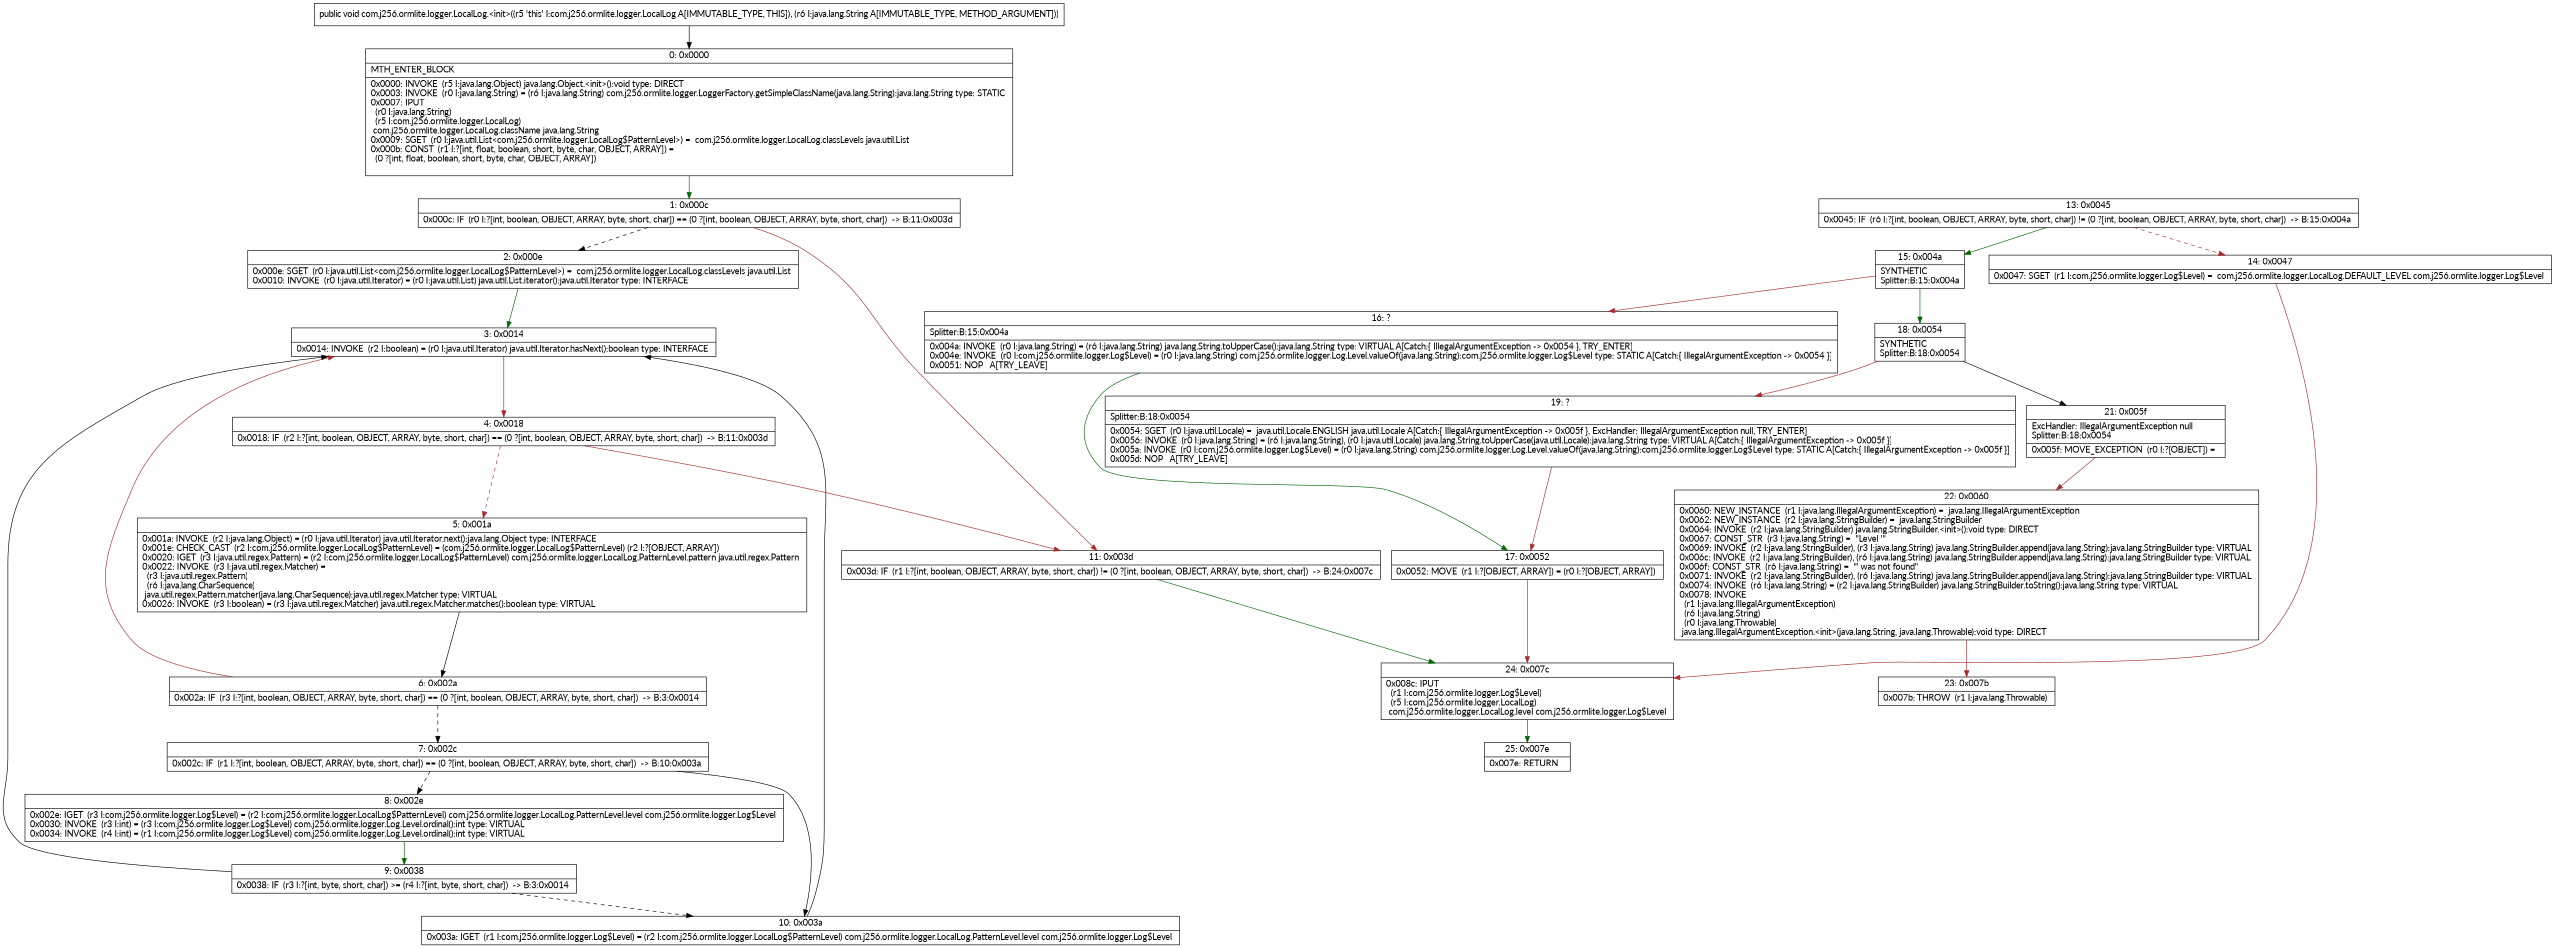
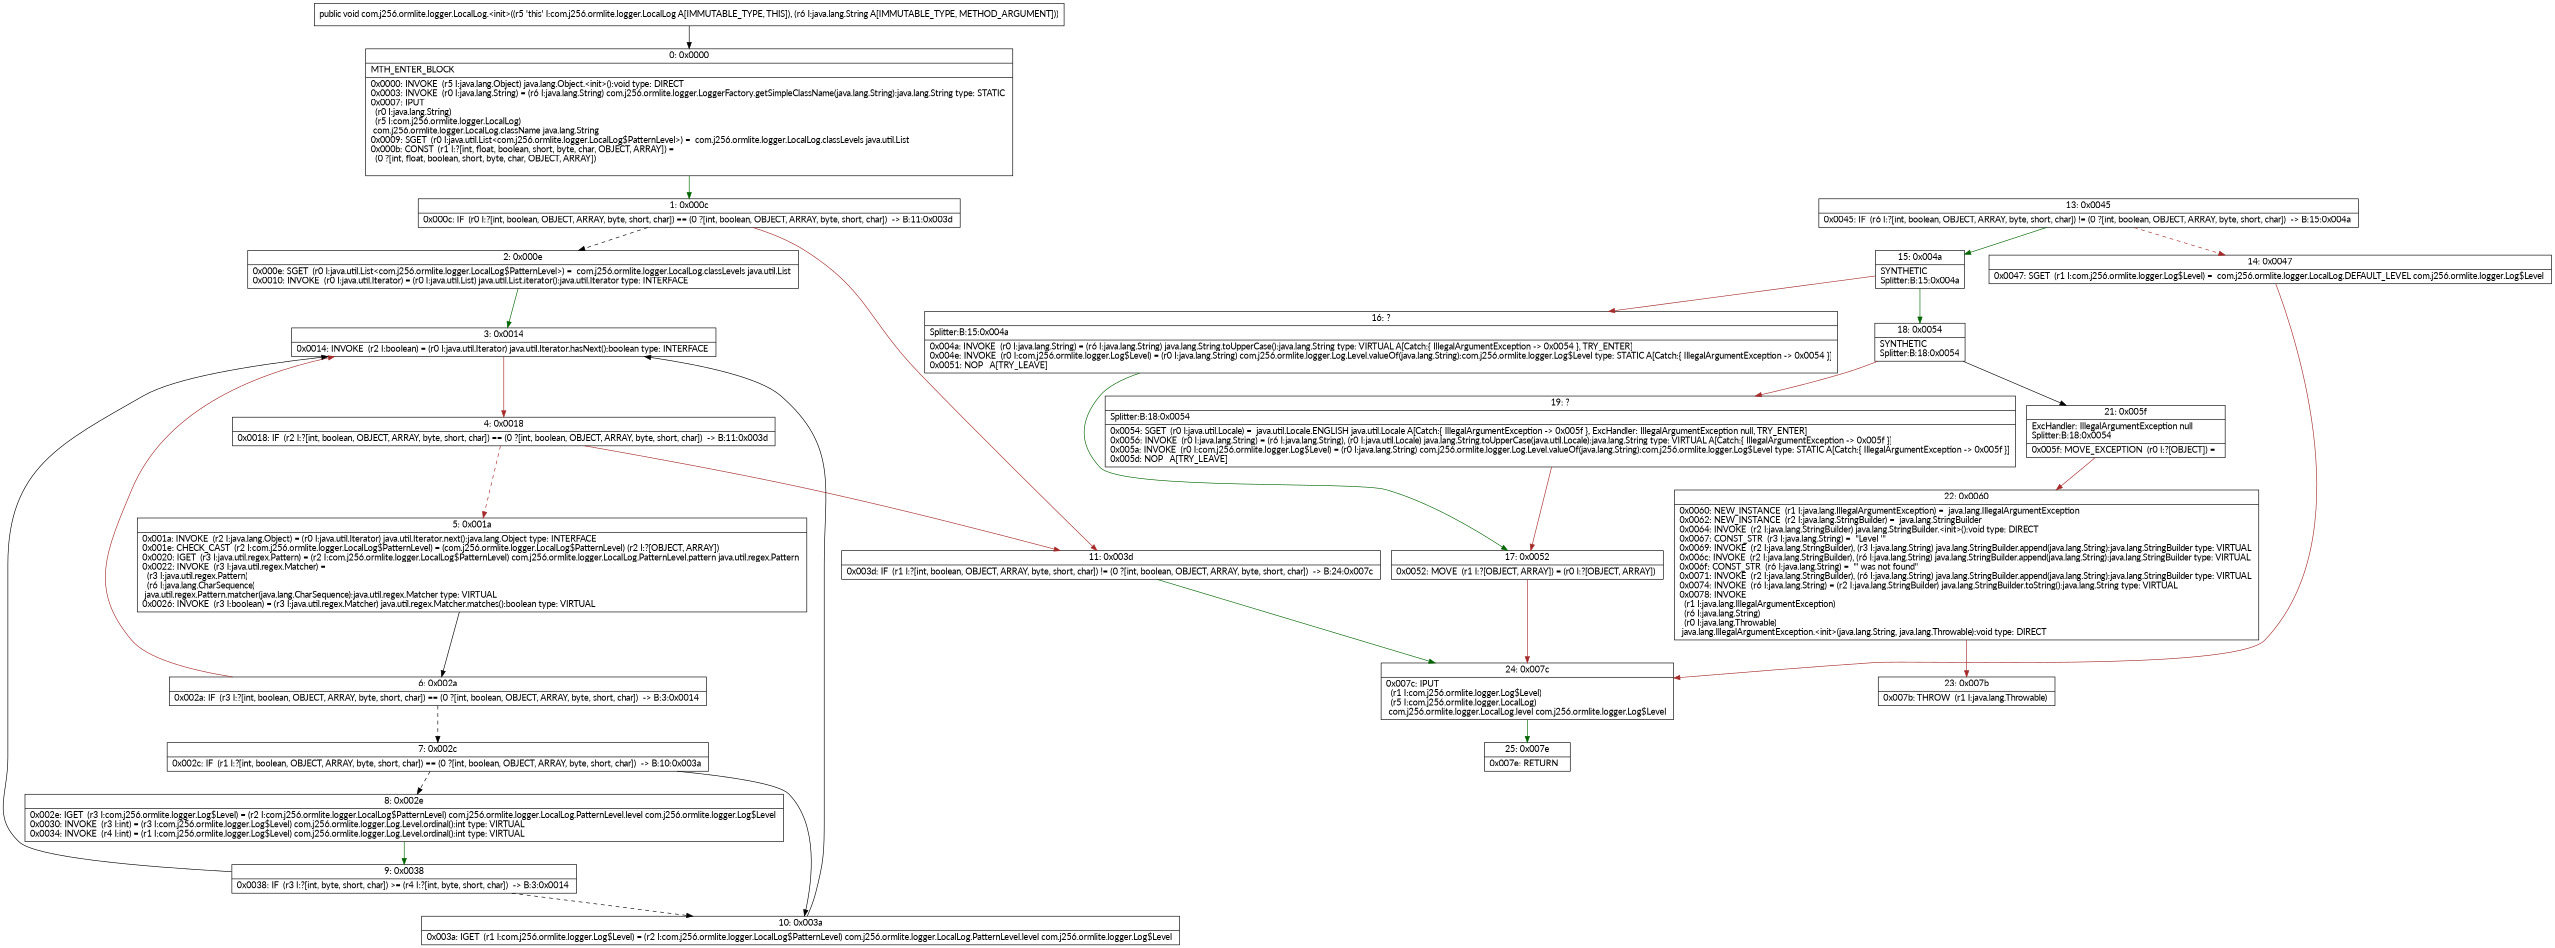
(1415, 684) -> (1415, 684)
